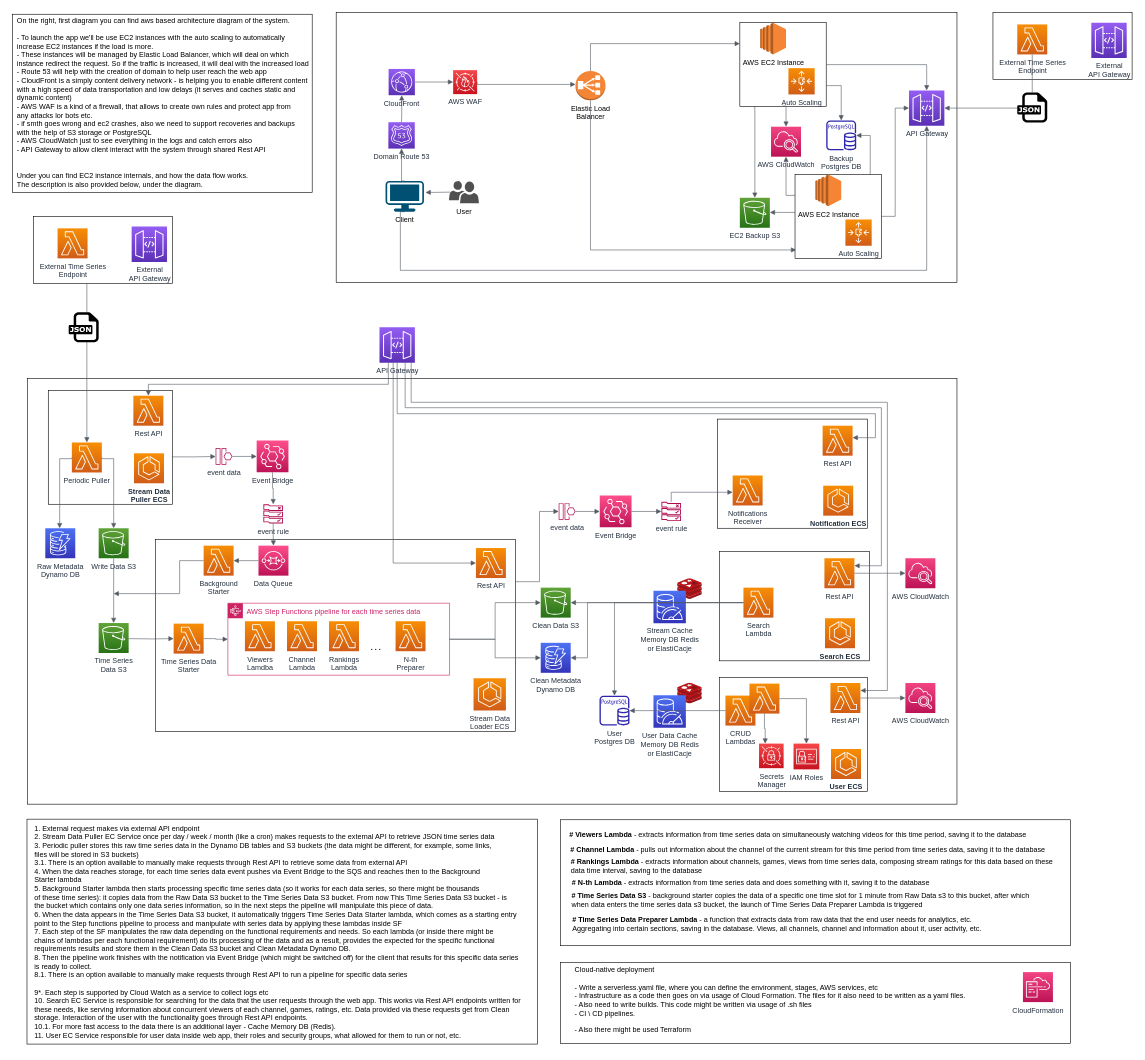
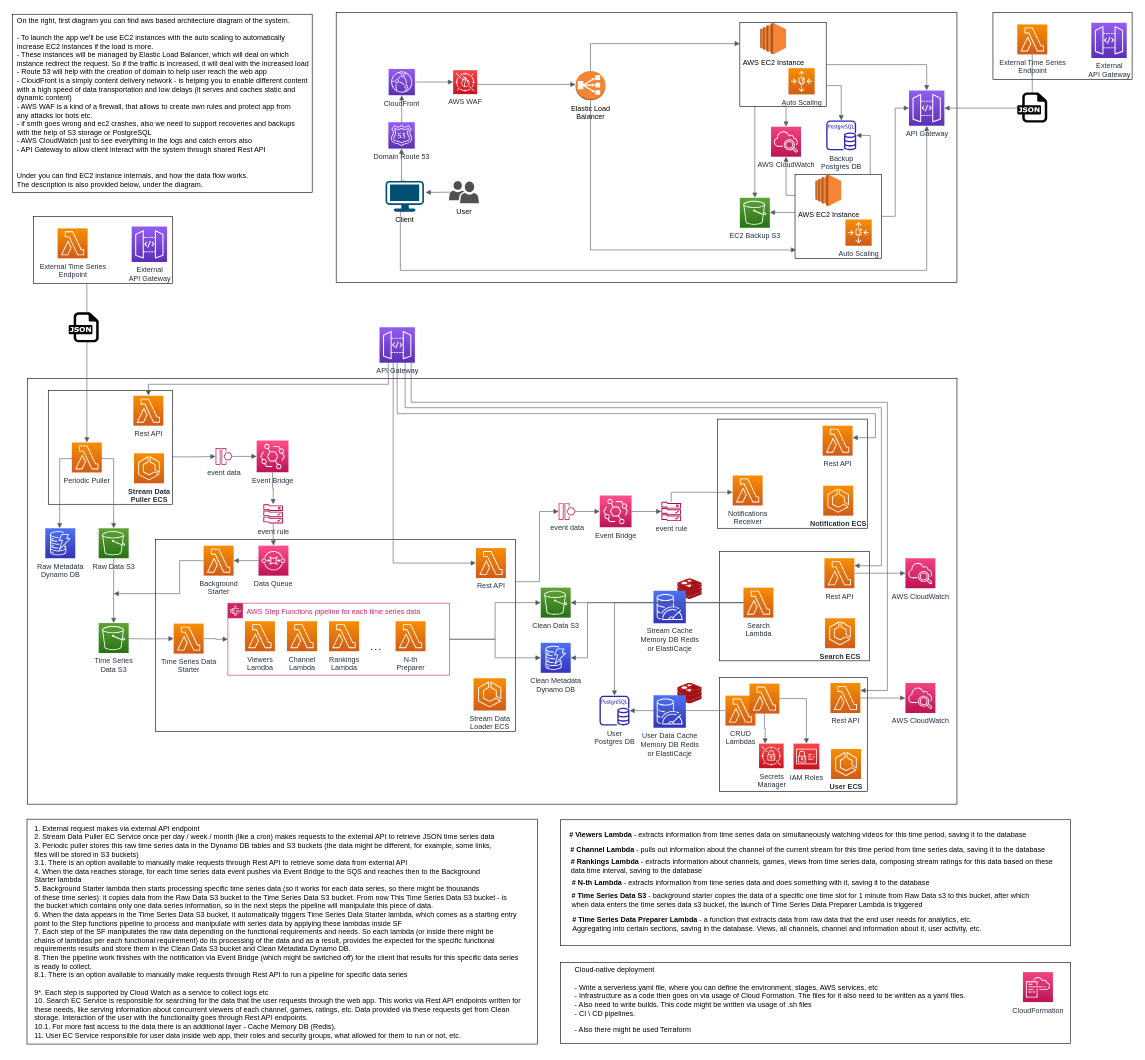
(114, 567) -> (114, 567)
